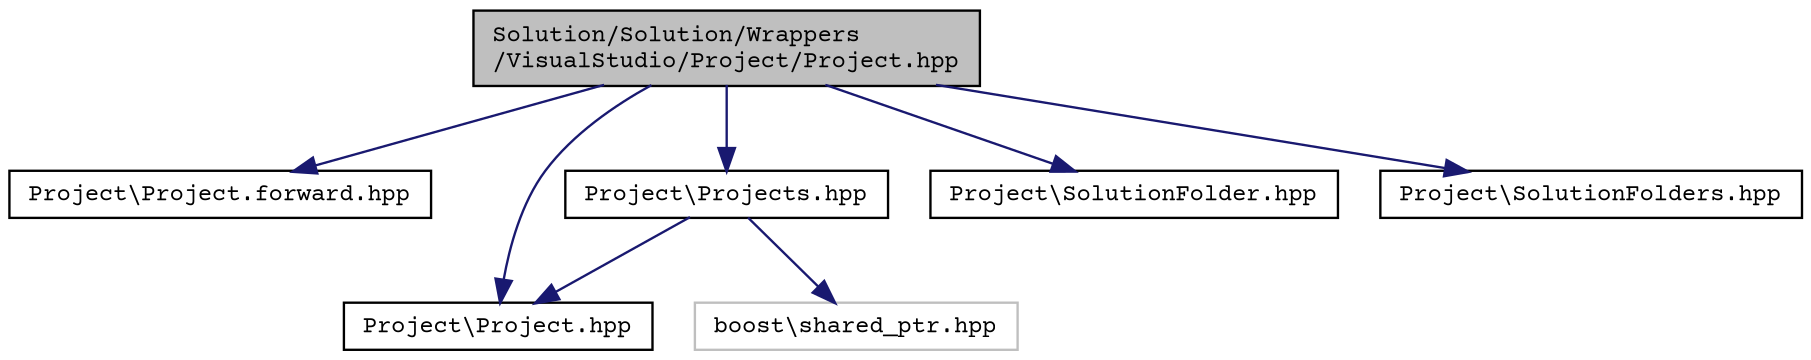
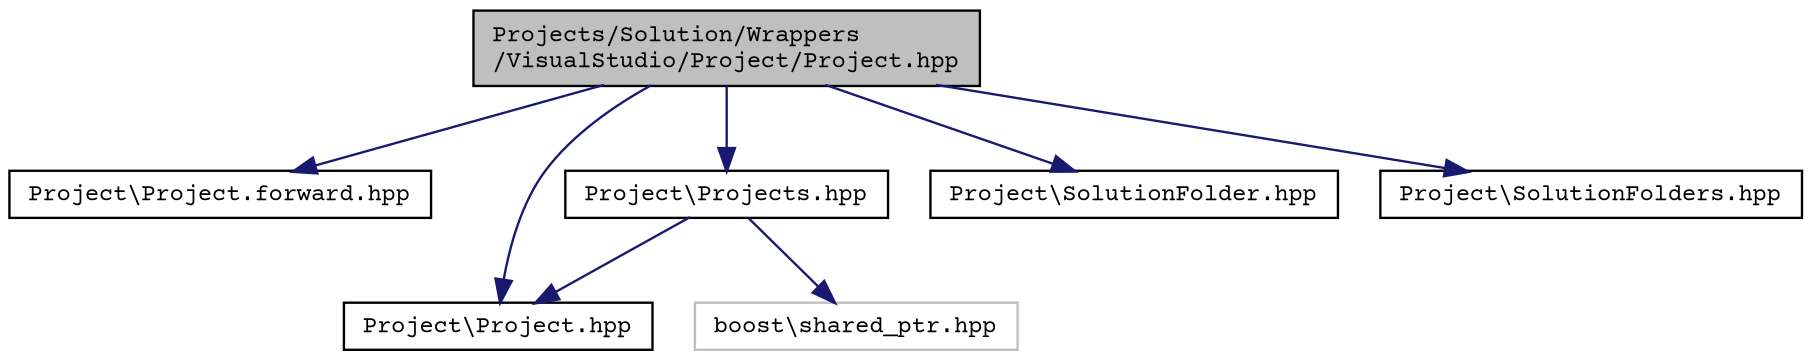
(727, 48) -> (727, 48)
